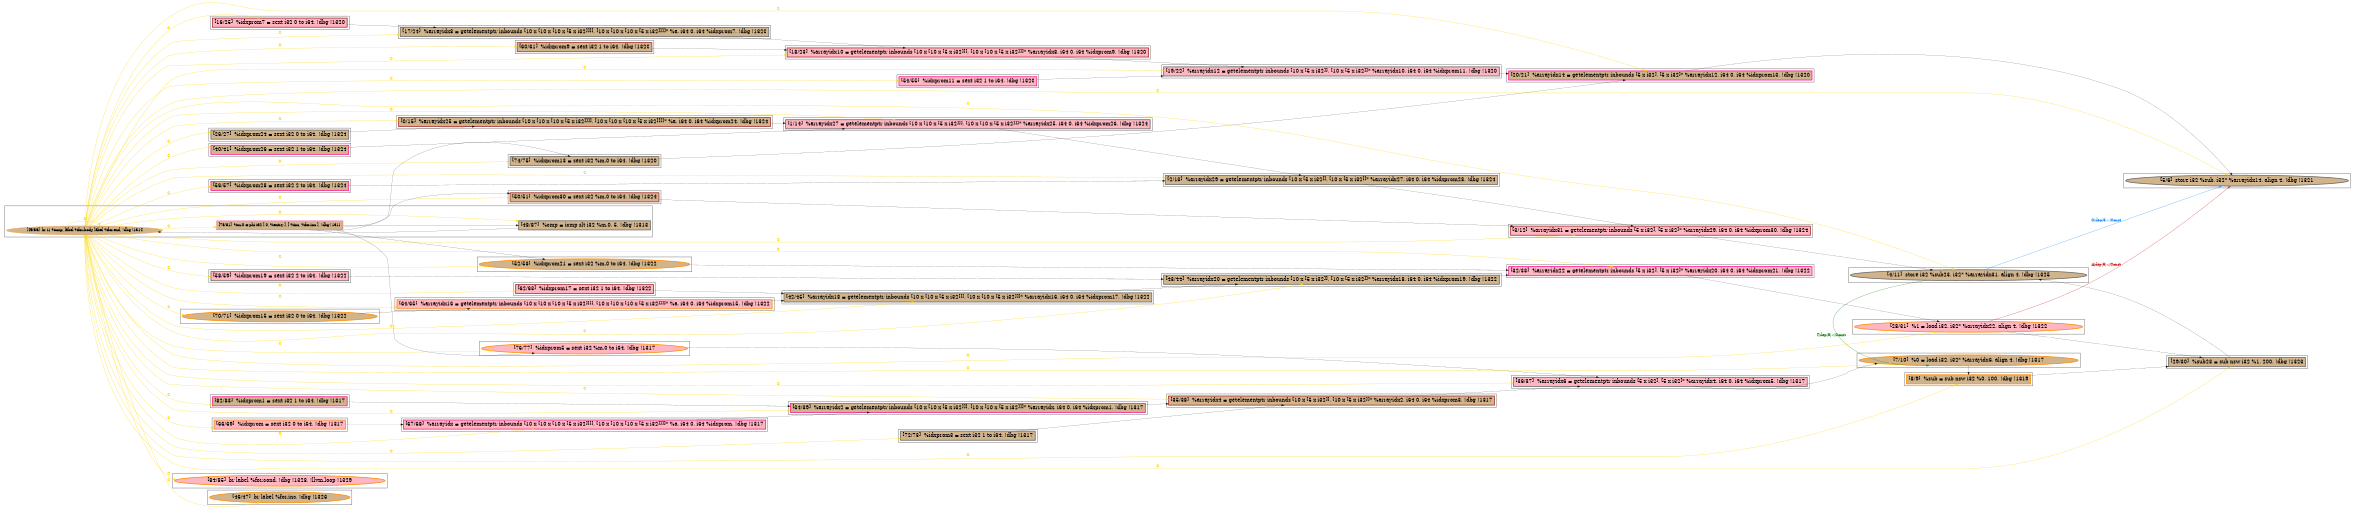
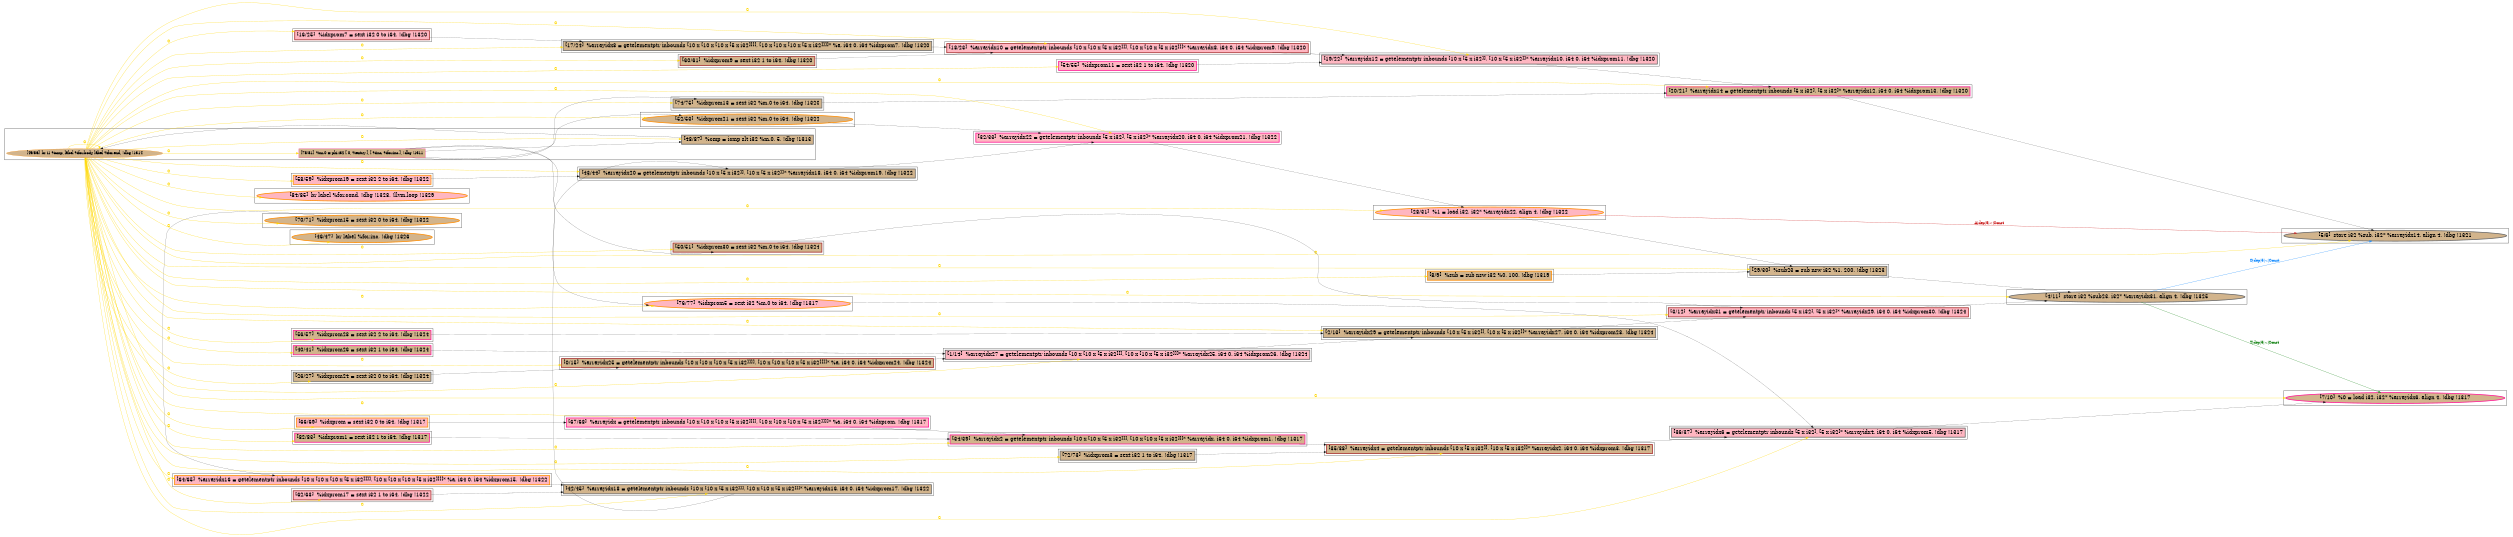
(280, 276) -> (362, 180)
(1969, 360) -> (2395, 398)
(1969, 369) -> none
